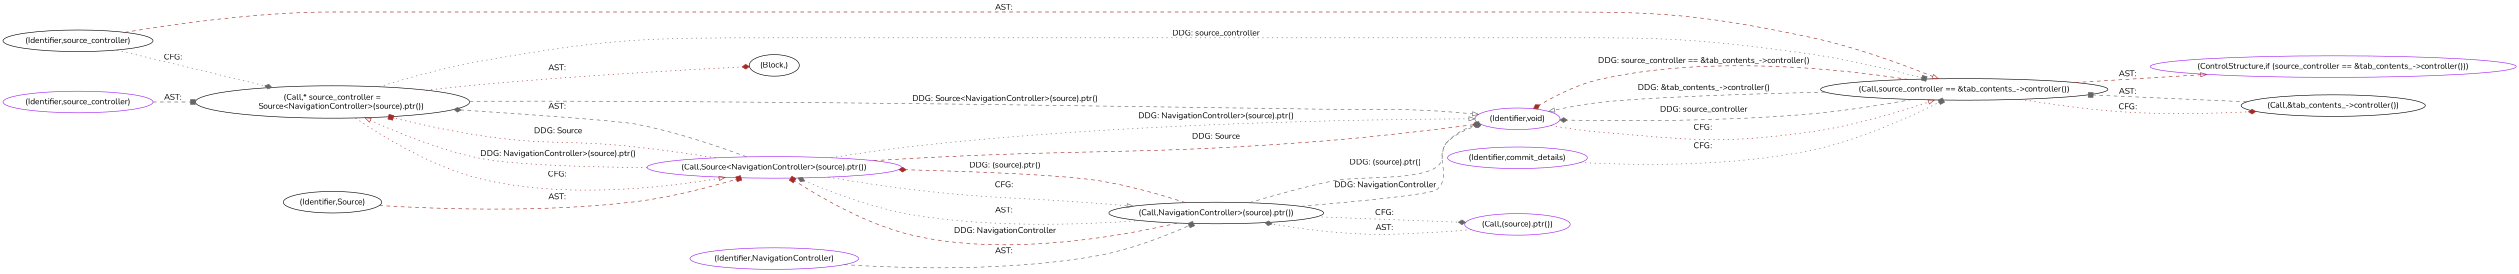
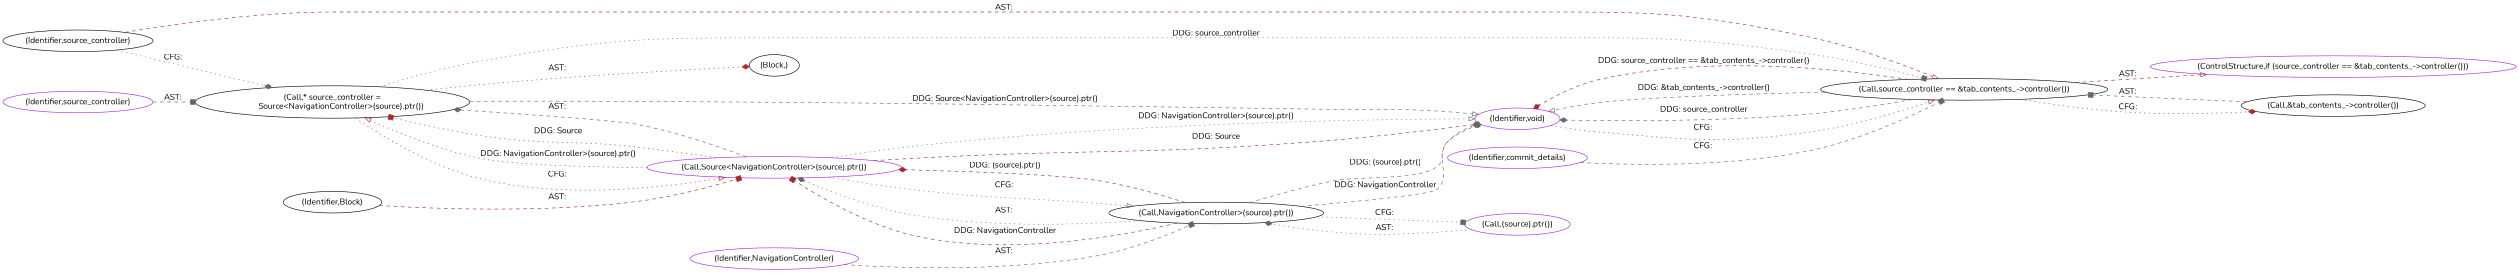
(1764, 158) -> (1764, 158)
(333, 202) -> (333, 202)
(1387, 219) -> (1387, 219)
